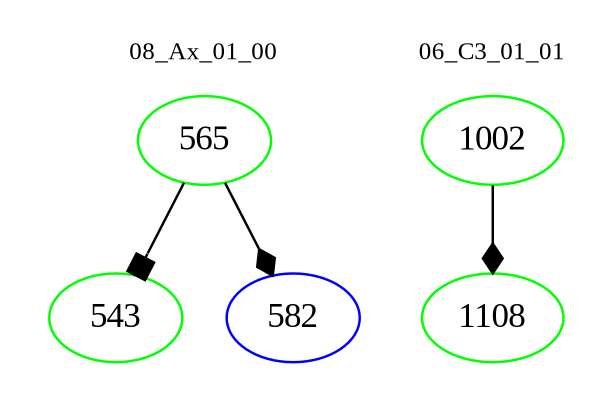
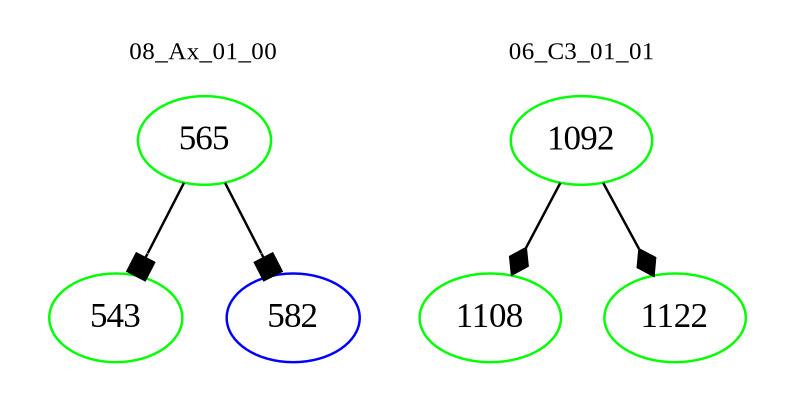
(493, 140) -> (581, 140)
(242, 216) -> (243, 218)
none -> (675, 318)
